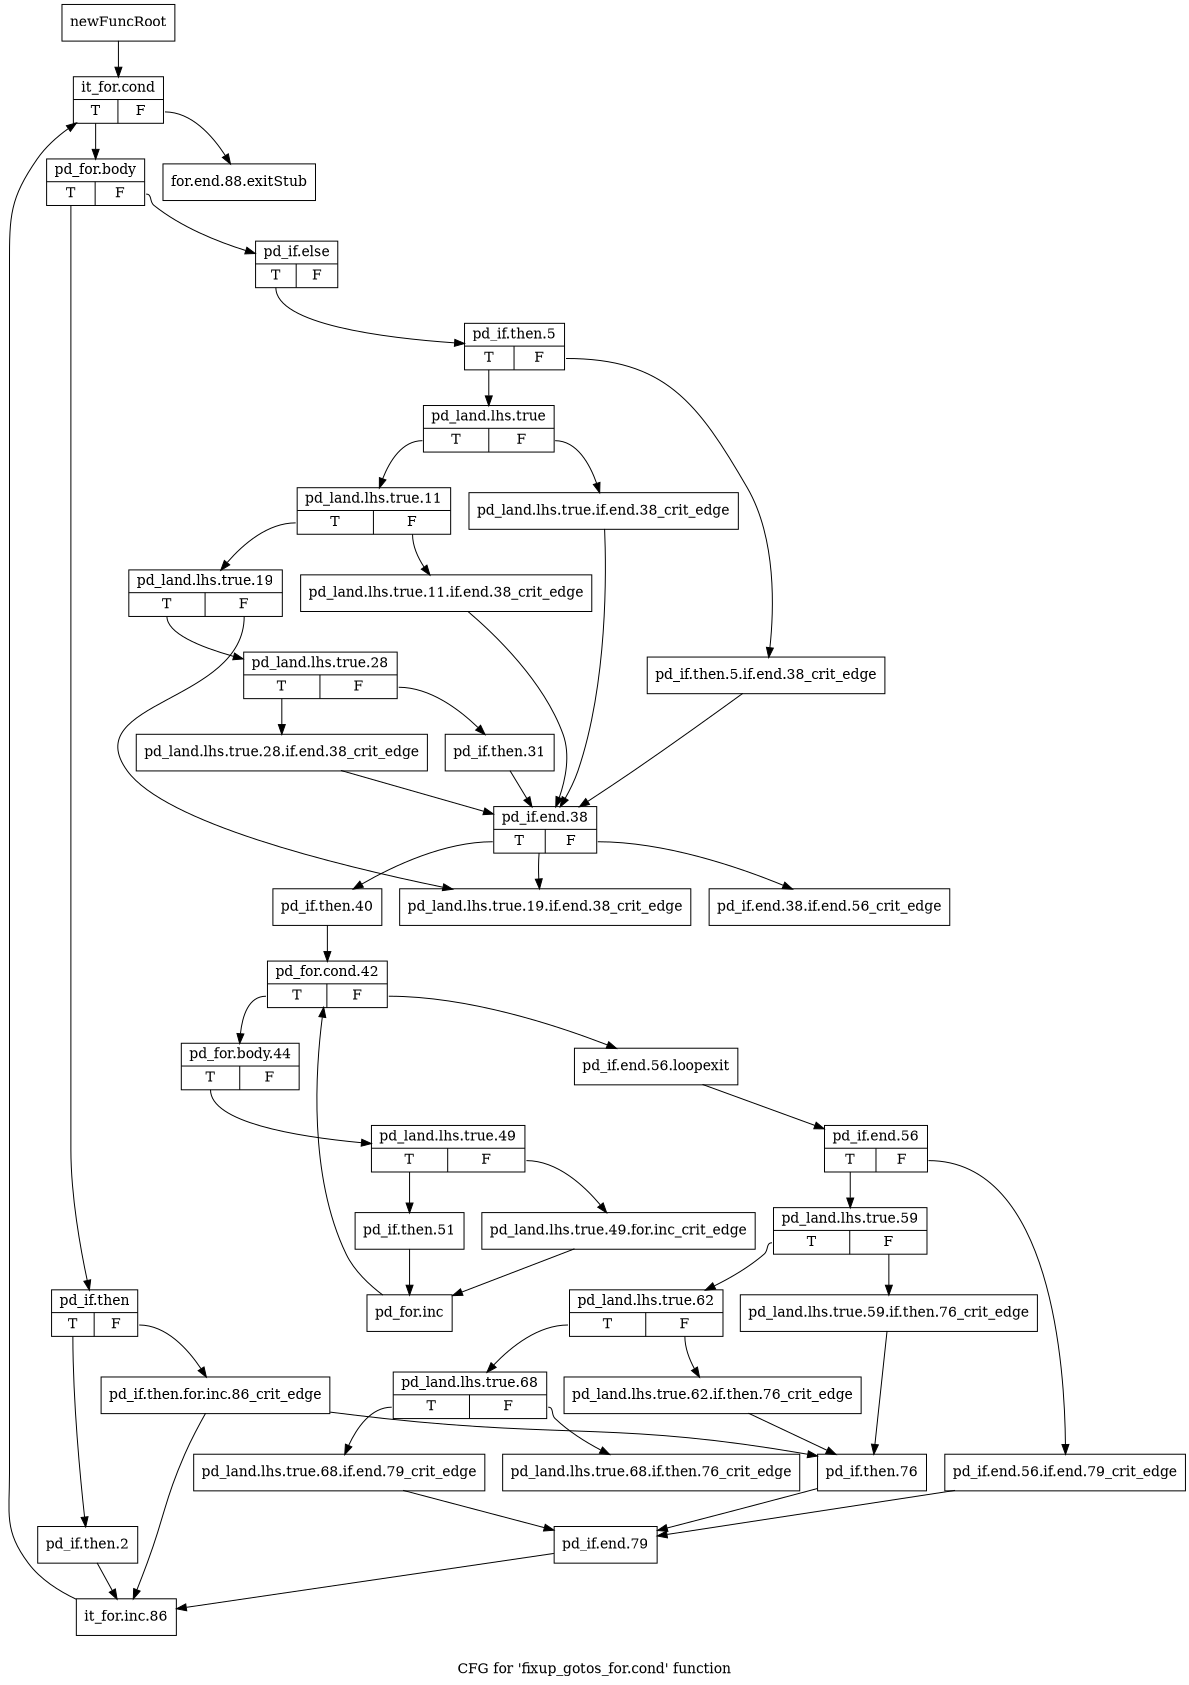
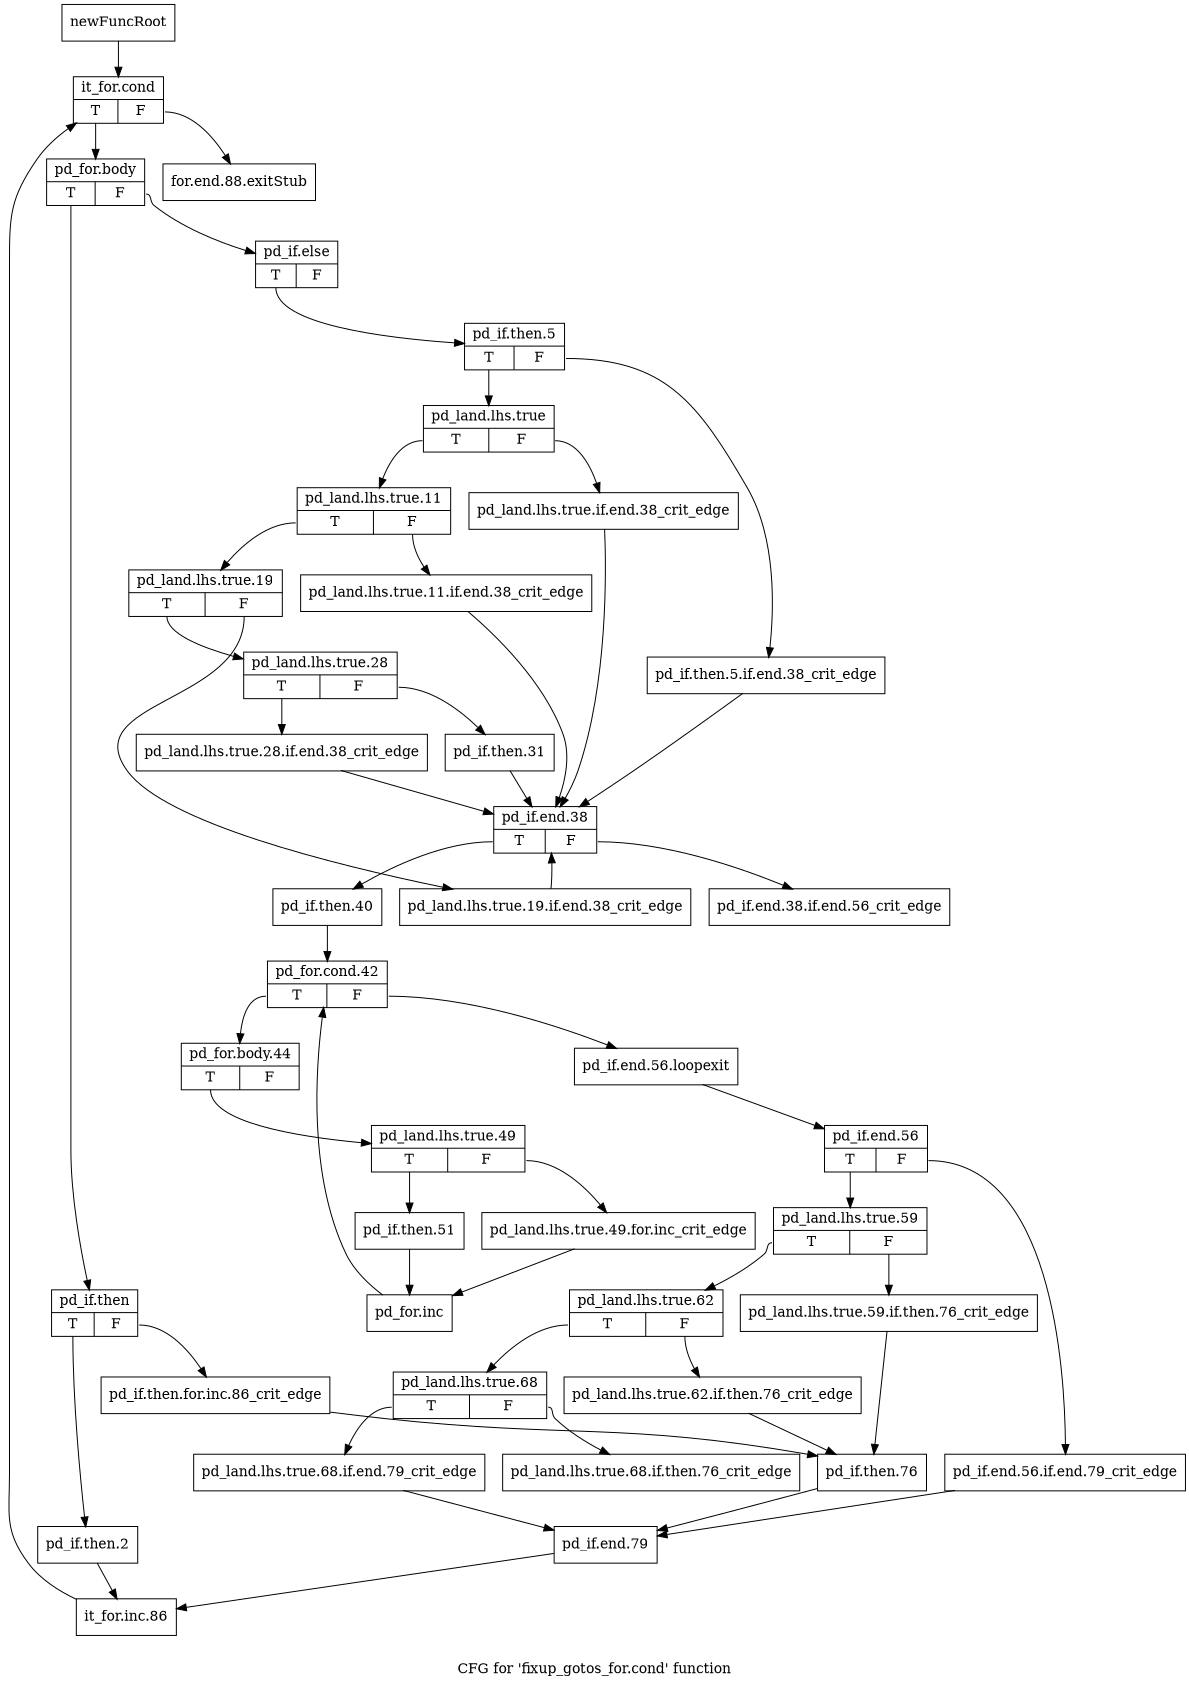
(539, 866) -> (552, 876)
(168, 1500) -> none
